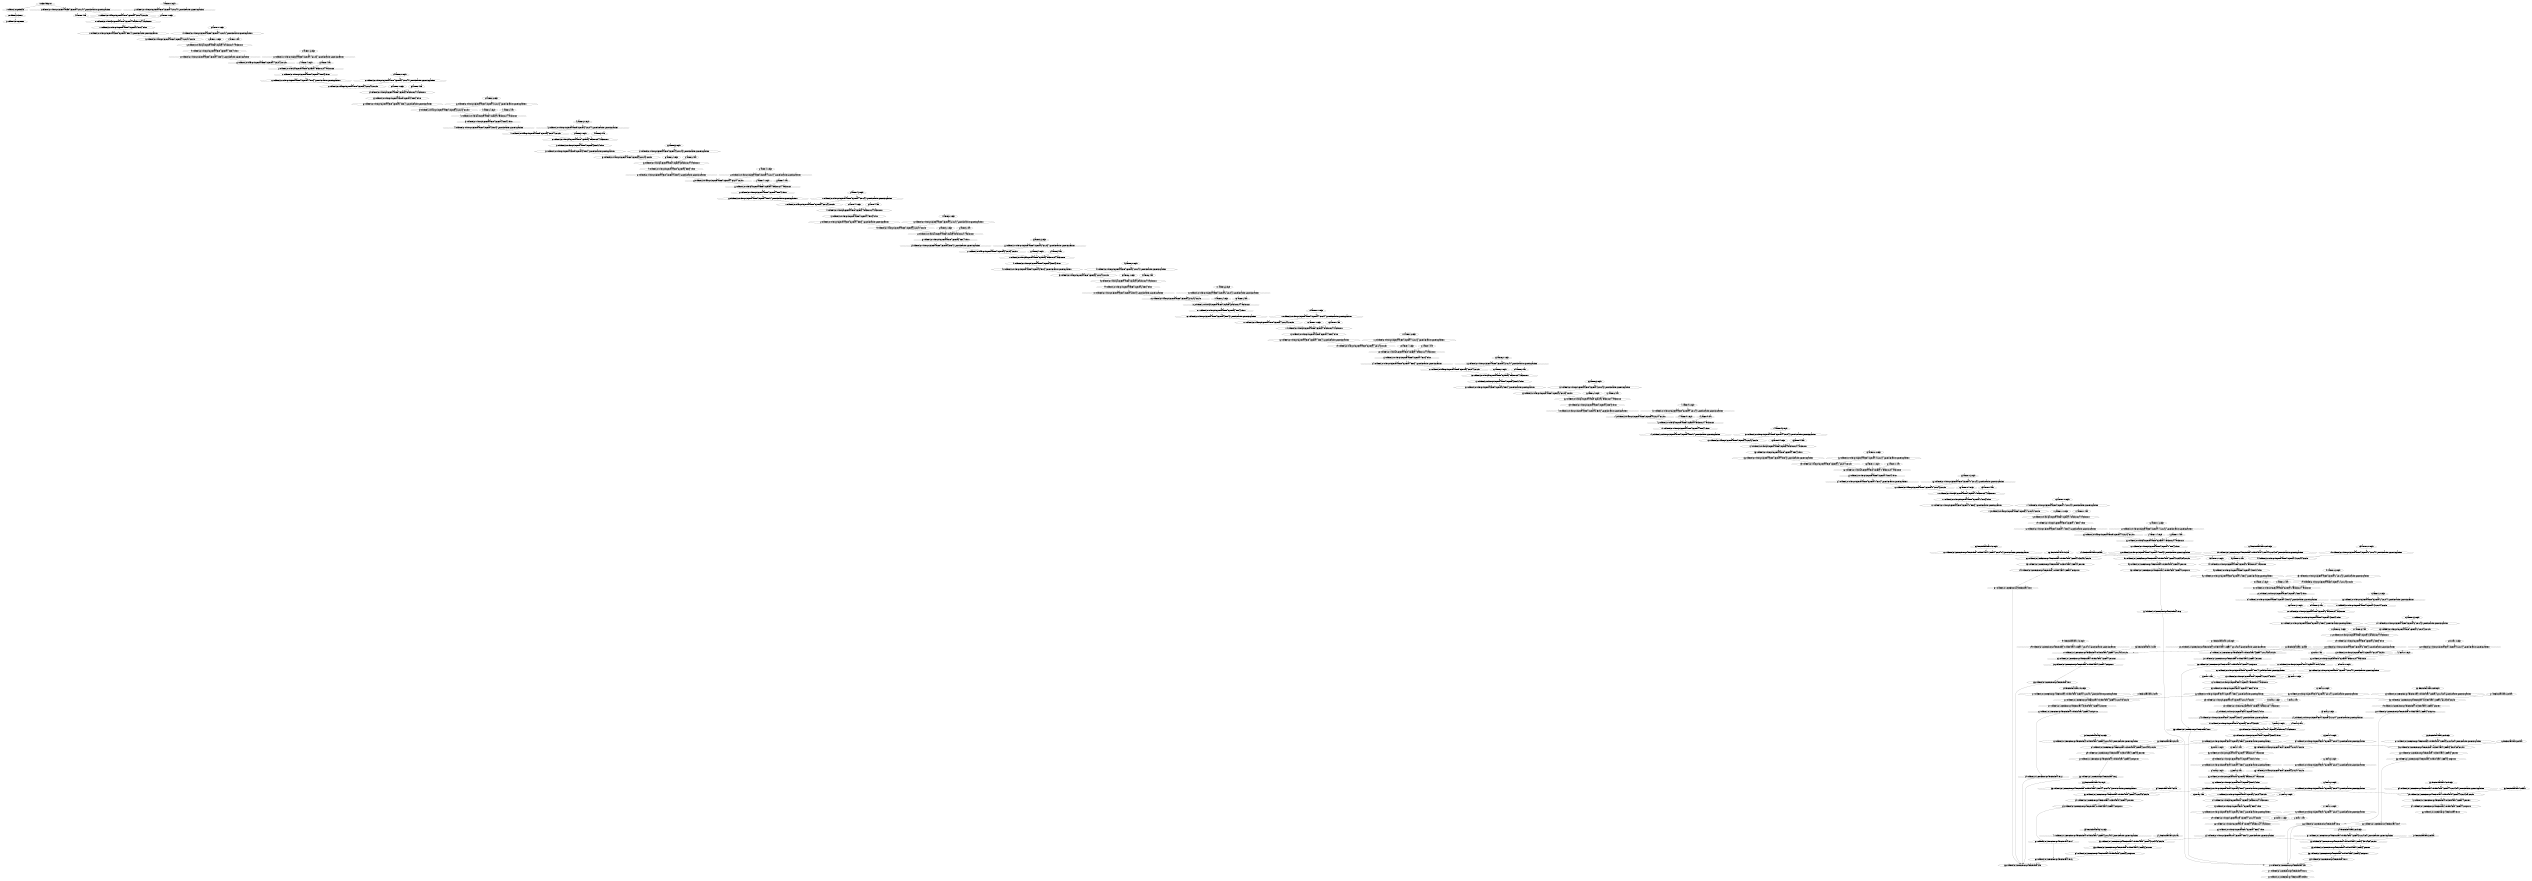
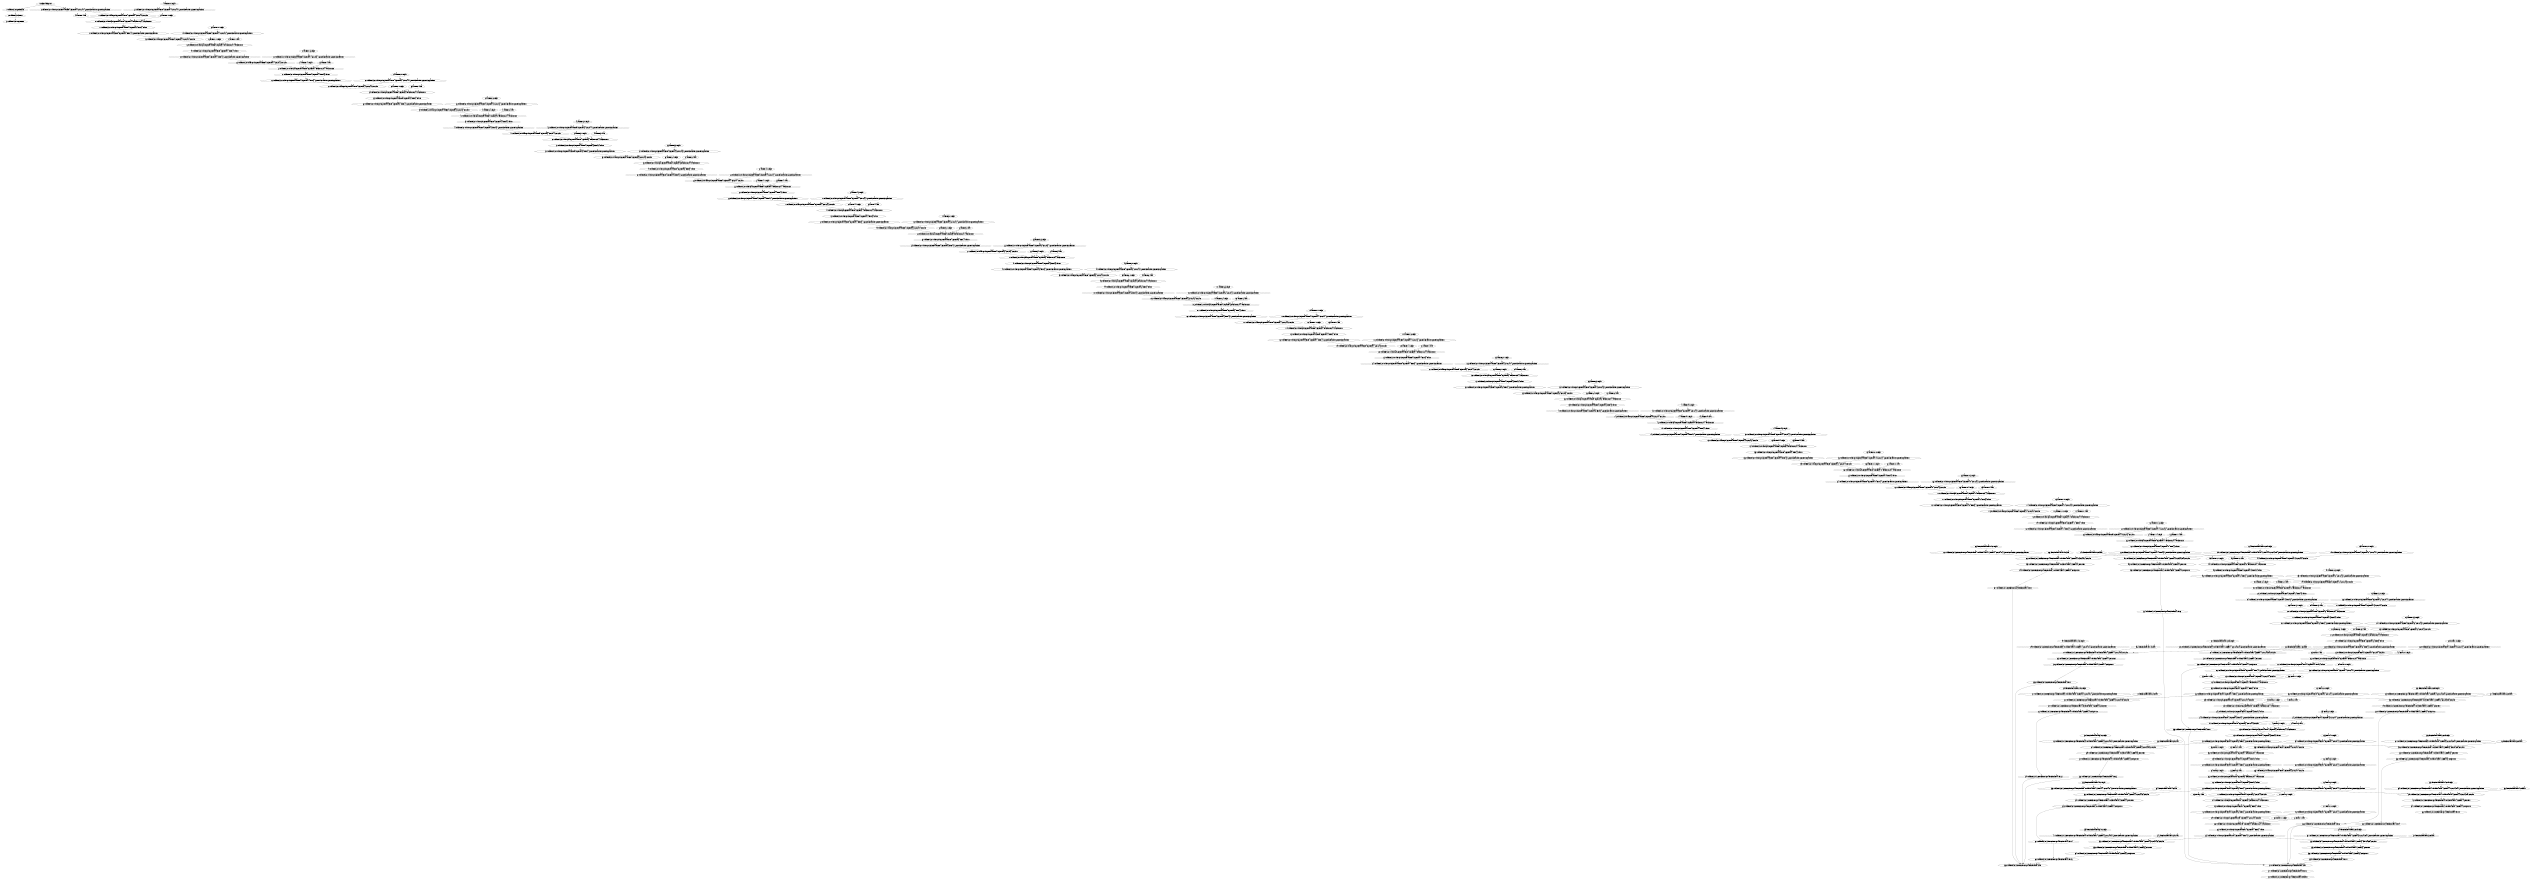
(2146, 647) -> (2146, 647)
